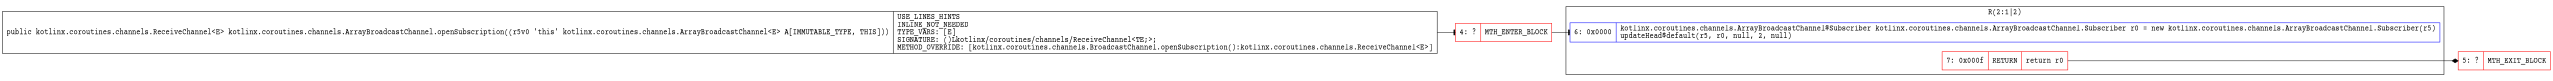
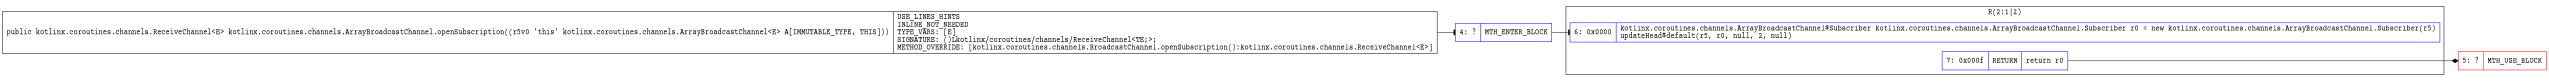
(1504, 32) -> (1504, 32)
(2005, 61) -> (2005, 61)
(2517, 61) -> (2515, 61)
